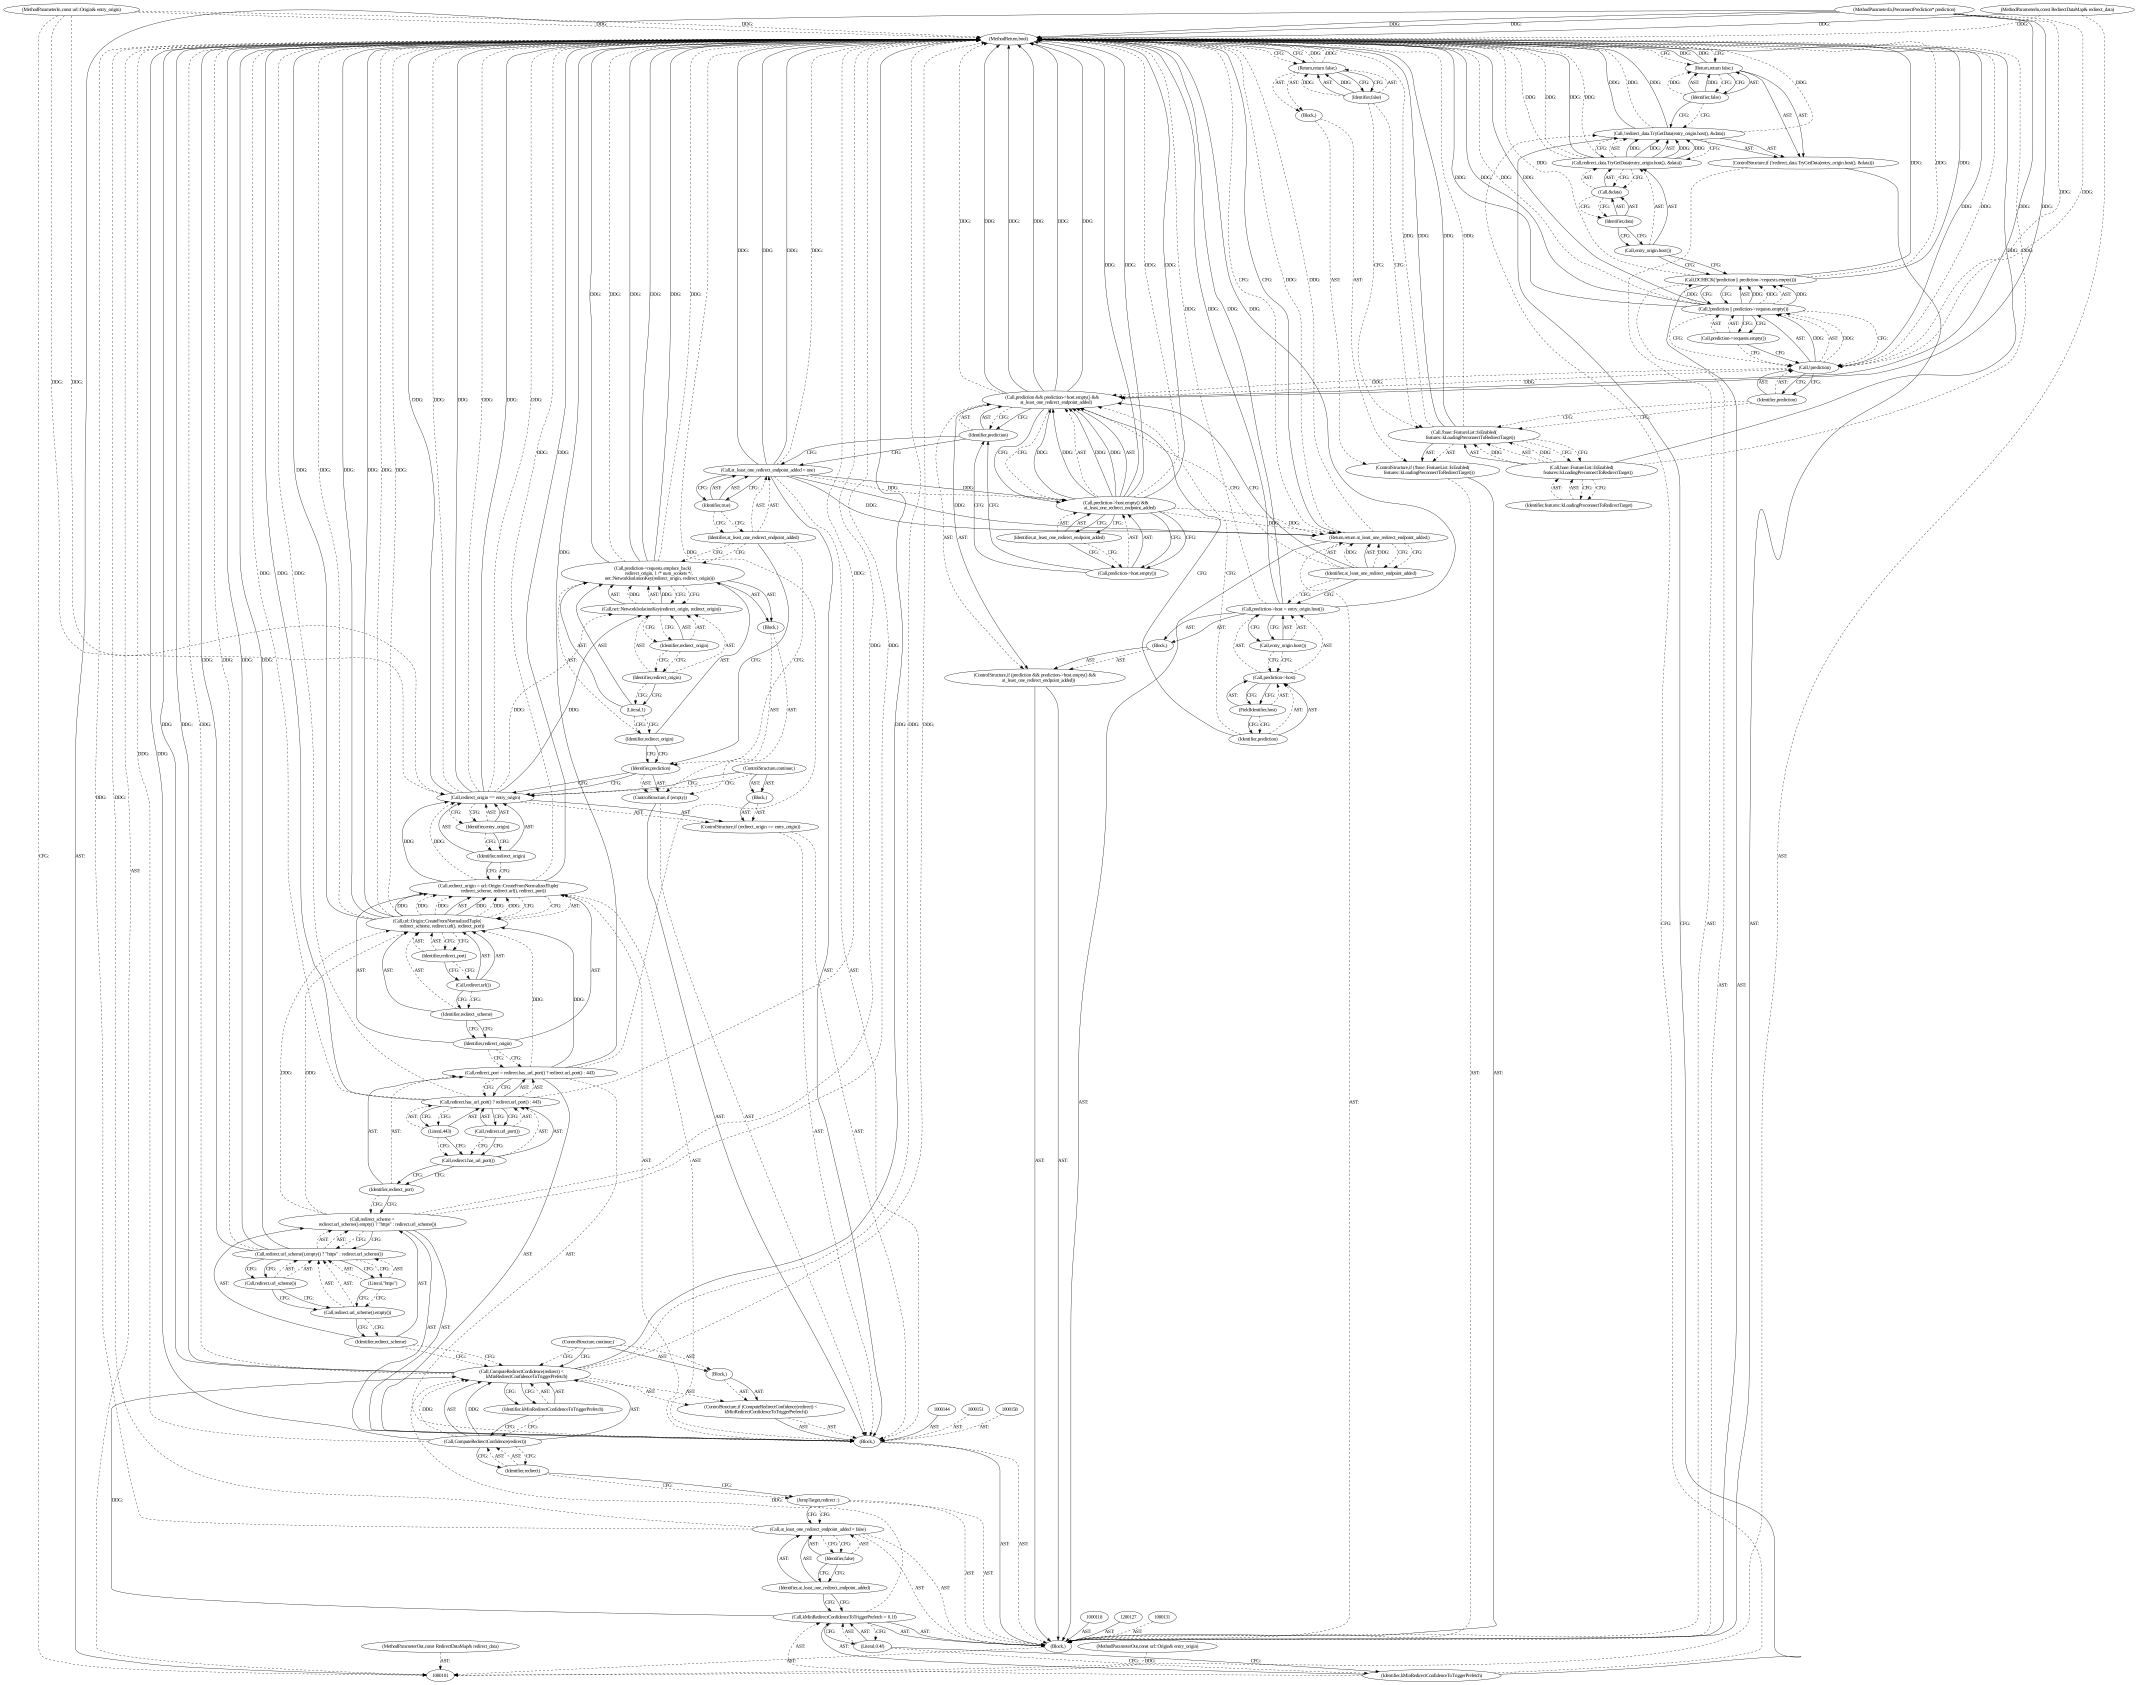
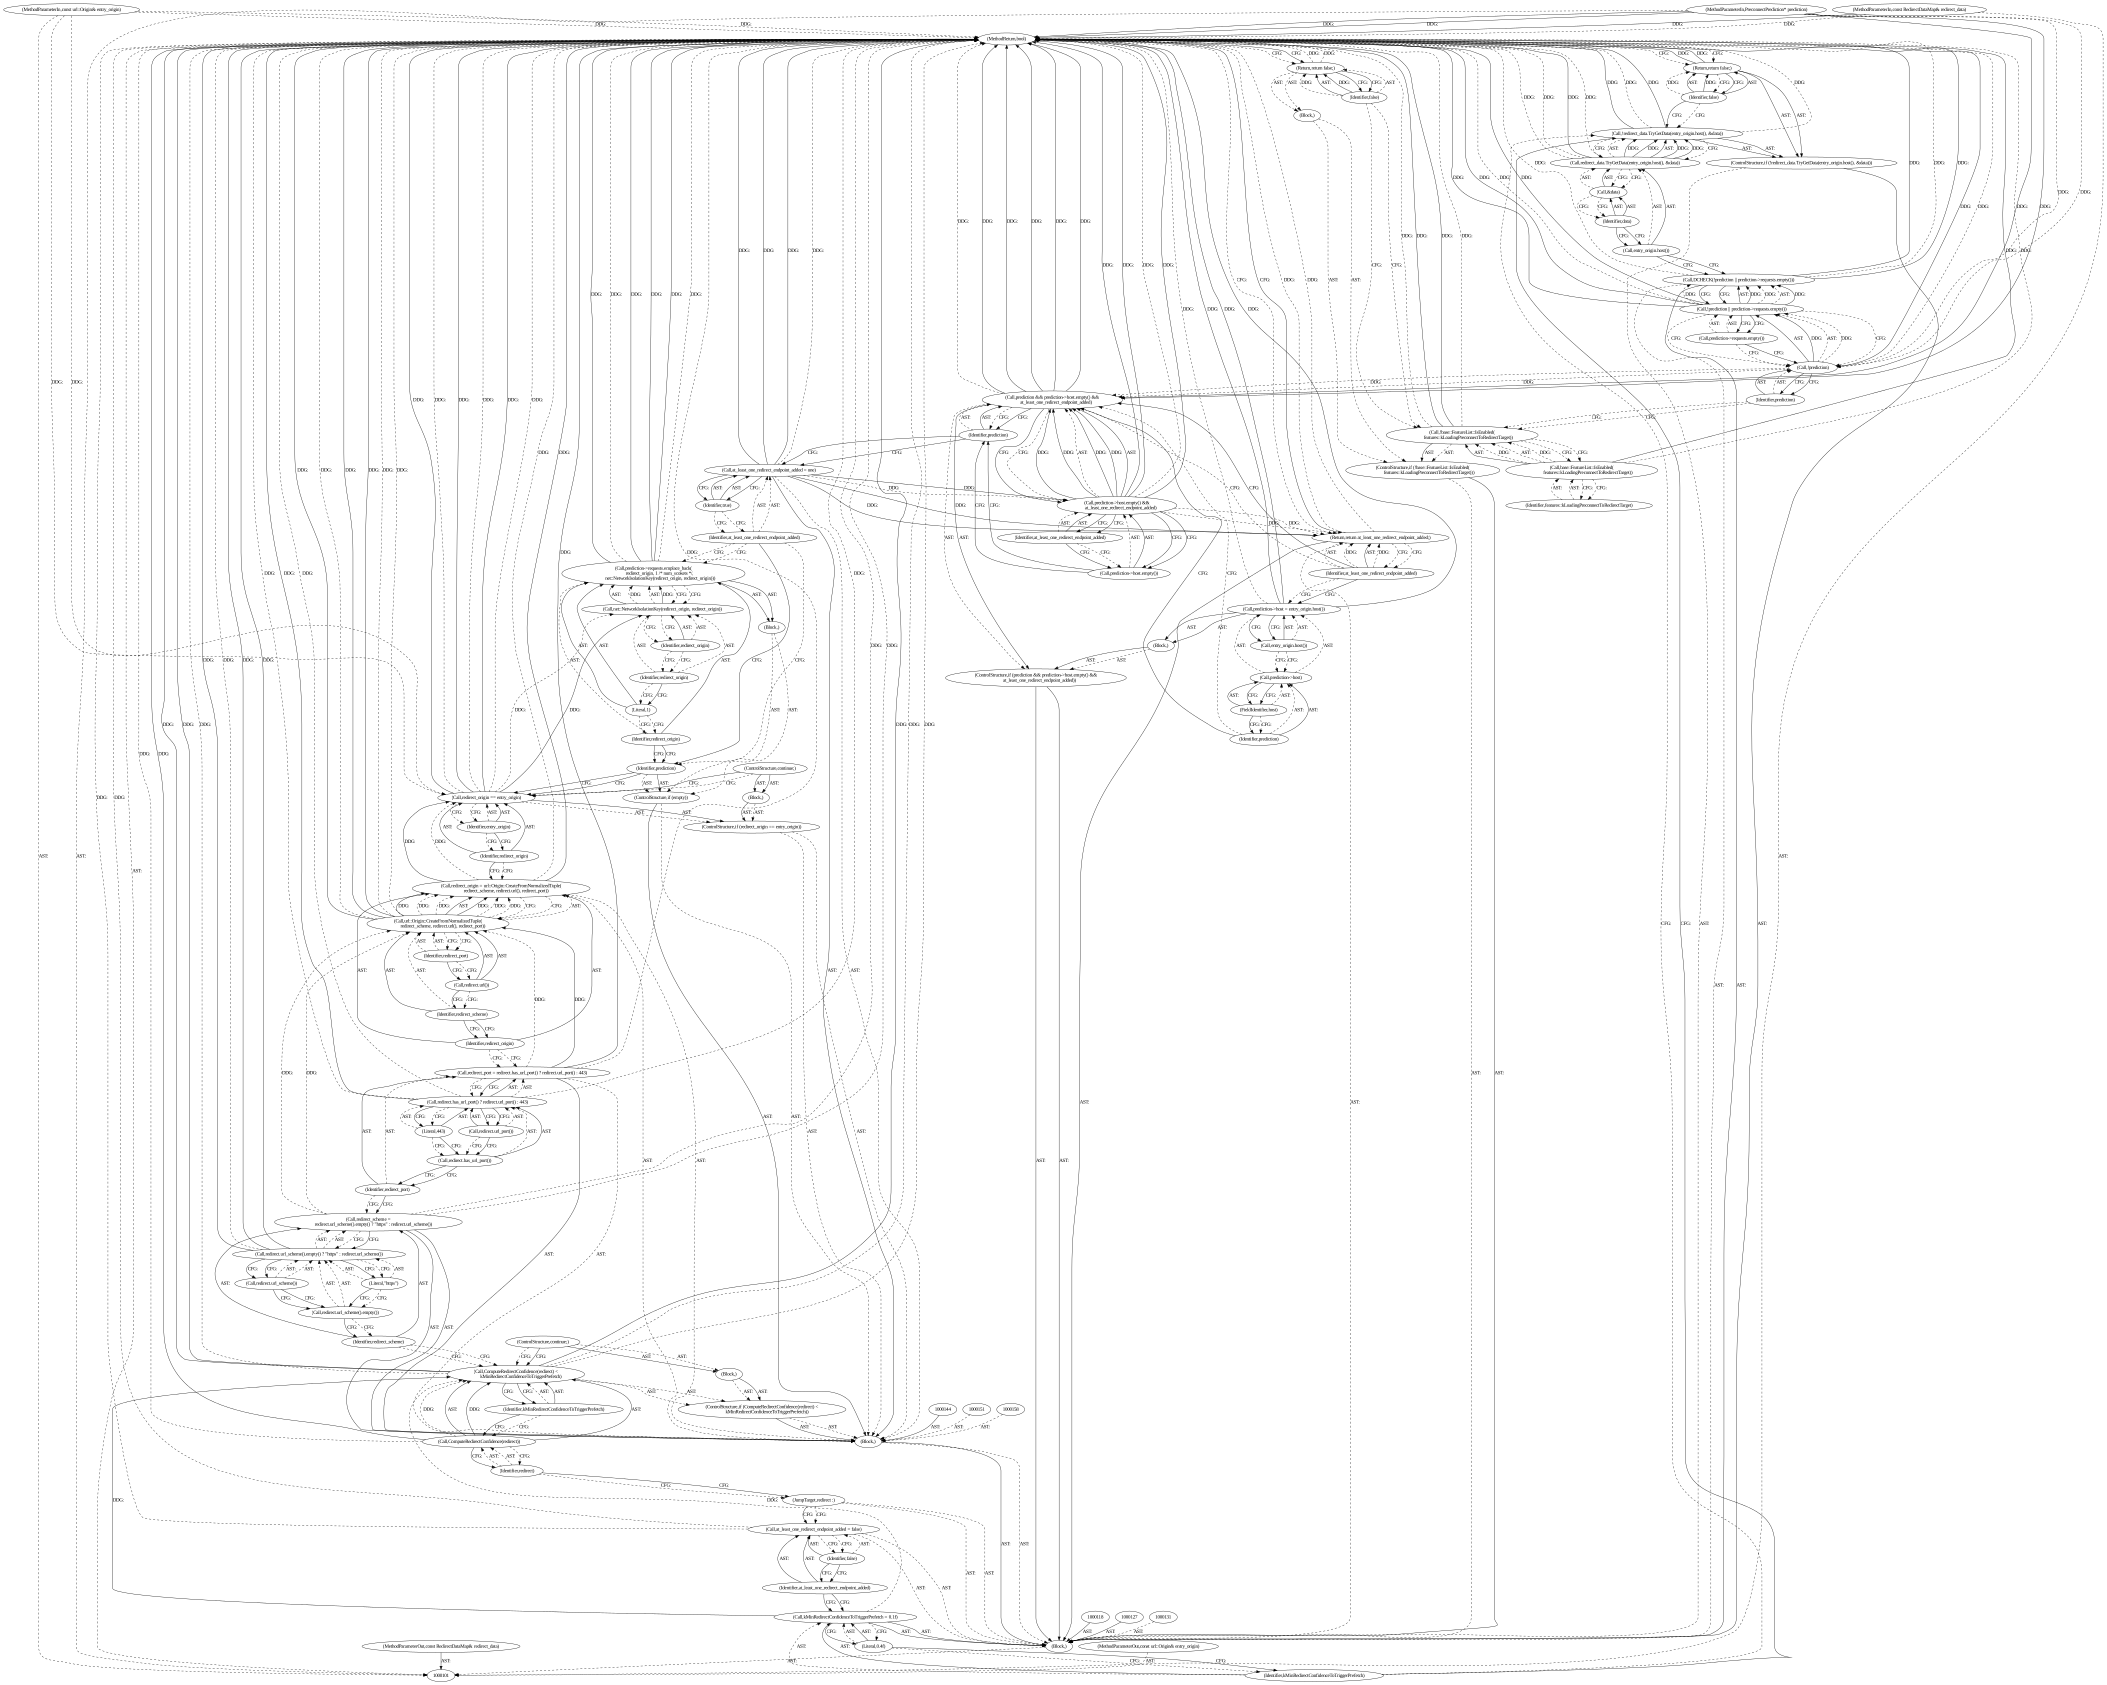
(87, 153) -> (88, 227)
(44, 856) -> (44, 856)
(1128, 1617) -> (1129, 1617)
(440, 1659) -> (441, 1659)
(1151, 1661) -> (1151, 1661)
